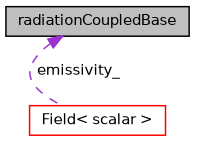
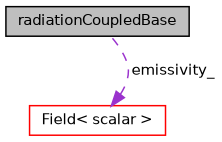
(31, 79) -> (127, 63)
